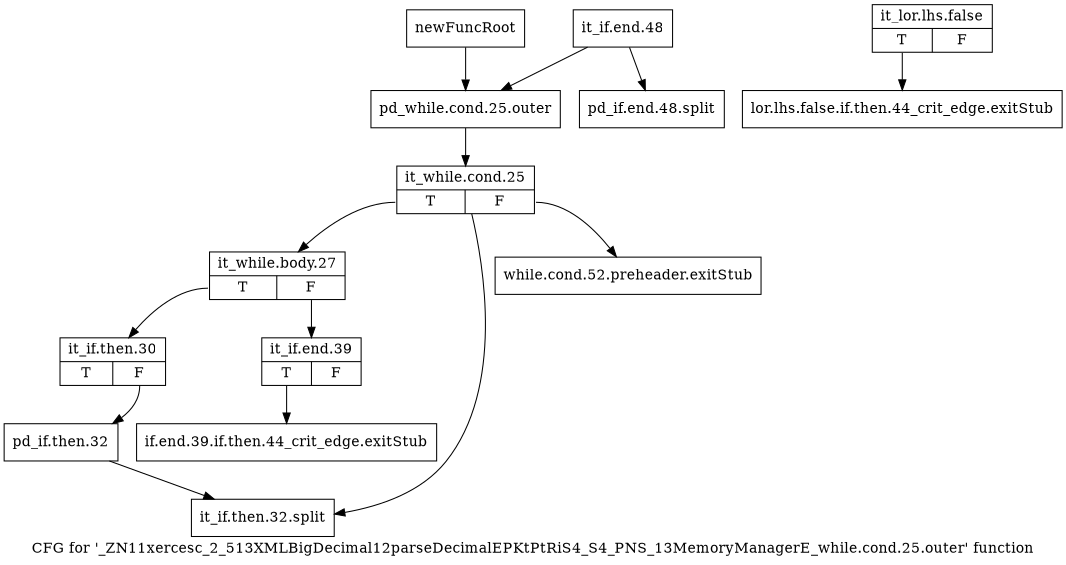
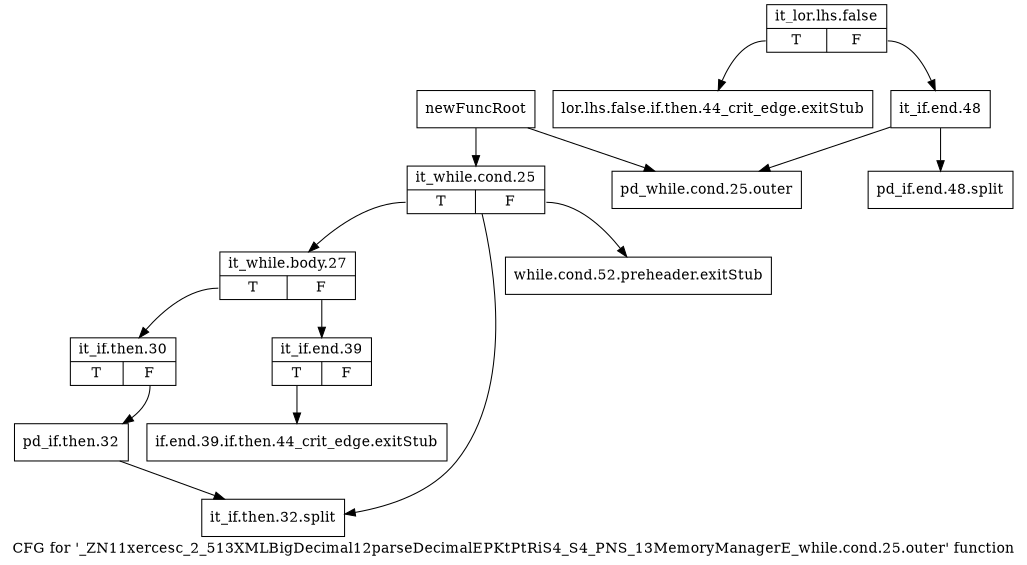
none -> (915, 54)
(466, 142) -> (476, 142)
